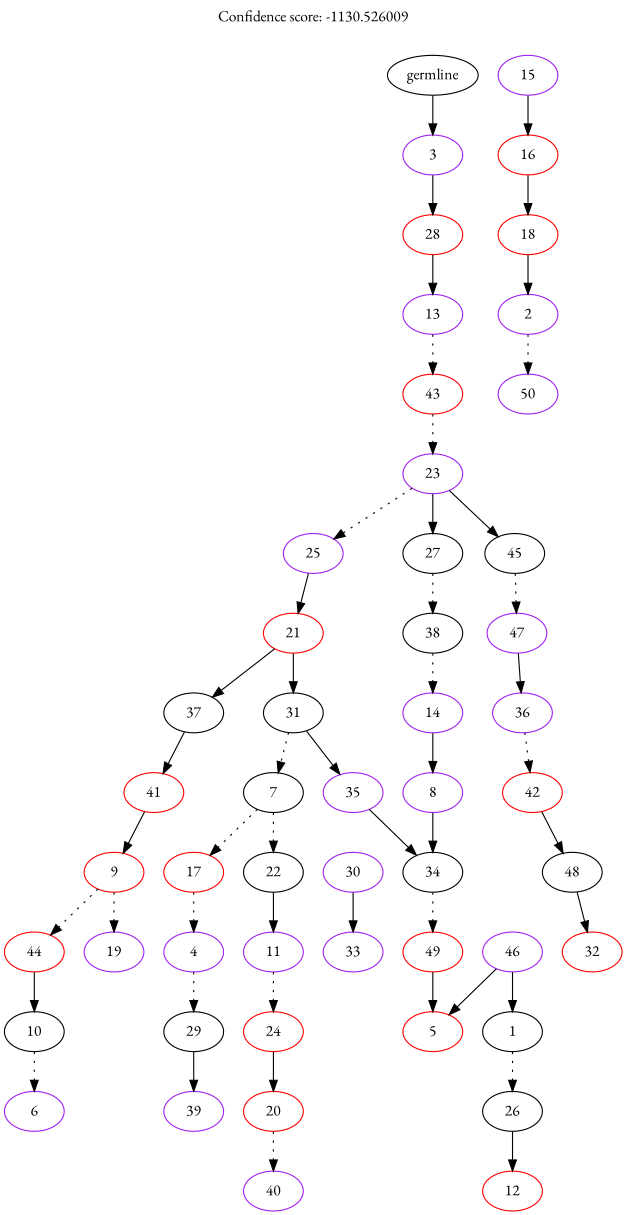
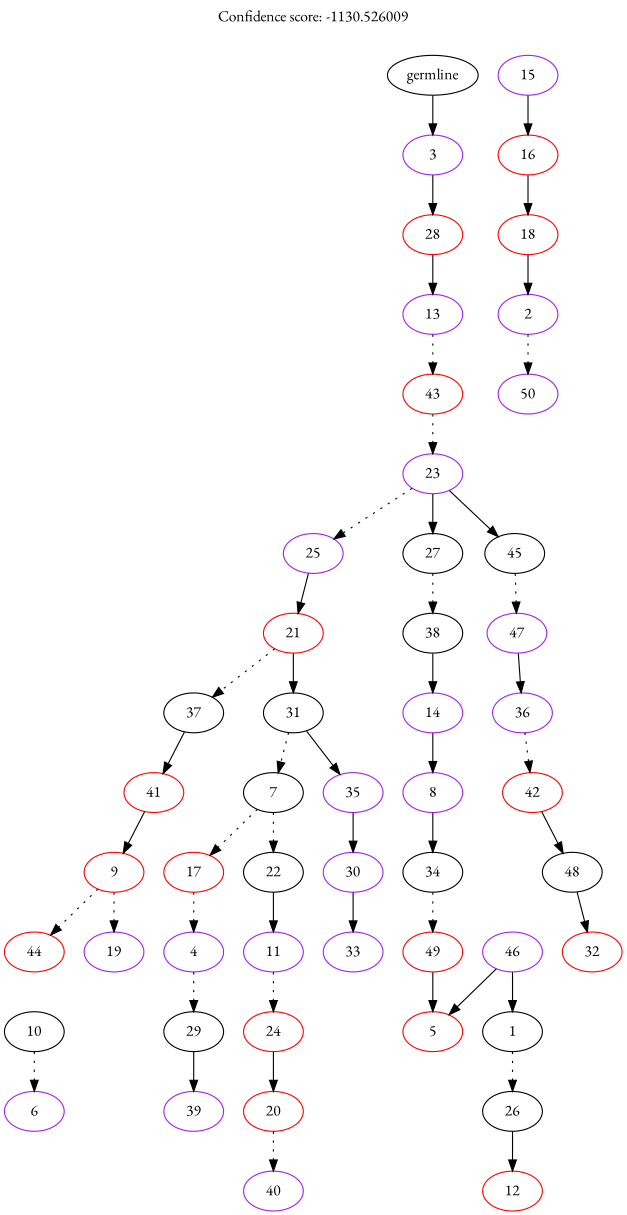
(433, 668) -> (433, 668)
(248, 670) -> (248, 670)
(389, 828) -> (353, 827)
(34, 986) -> none
